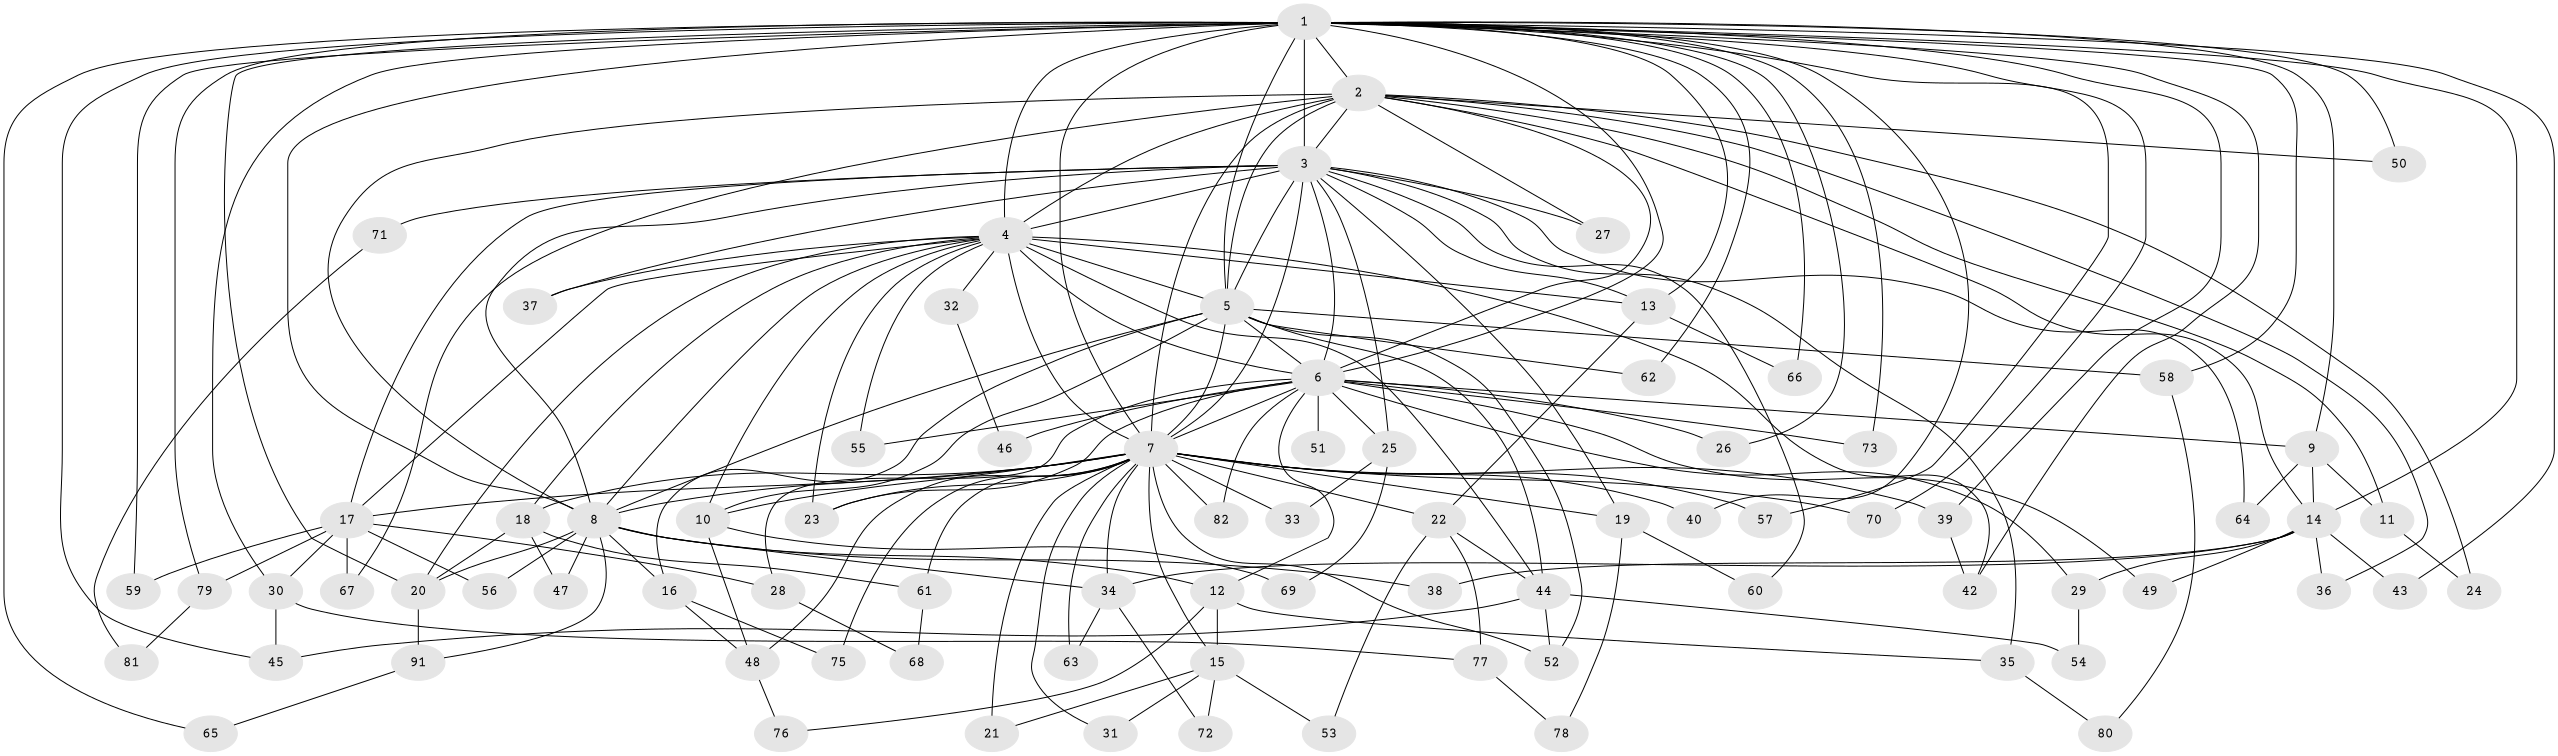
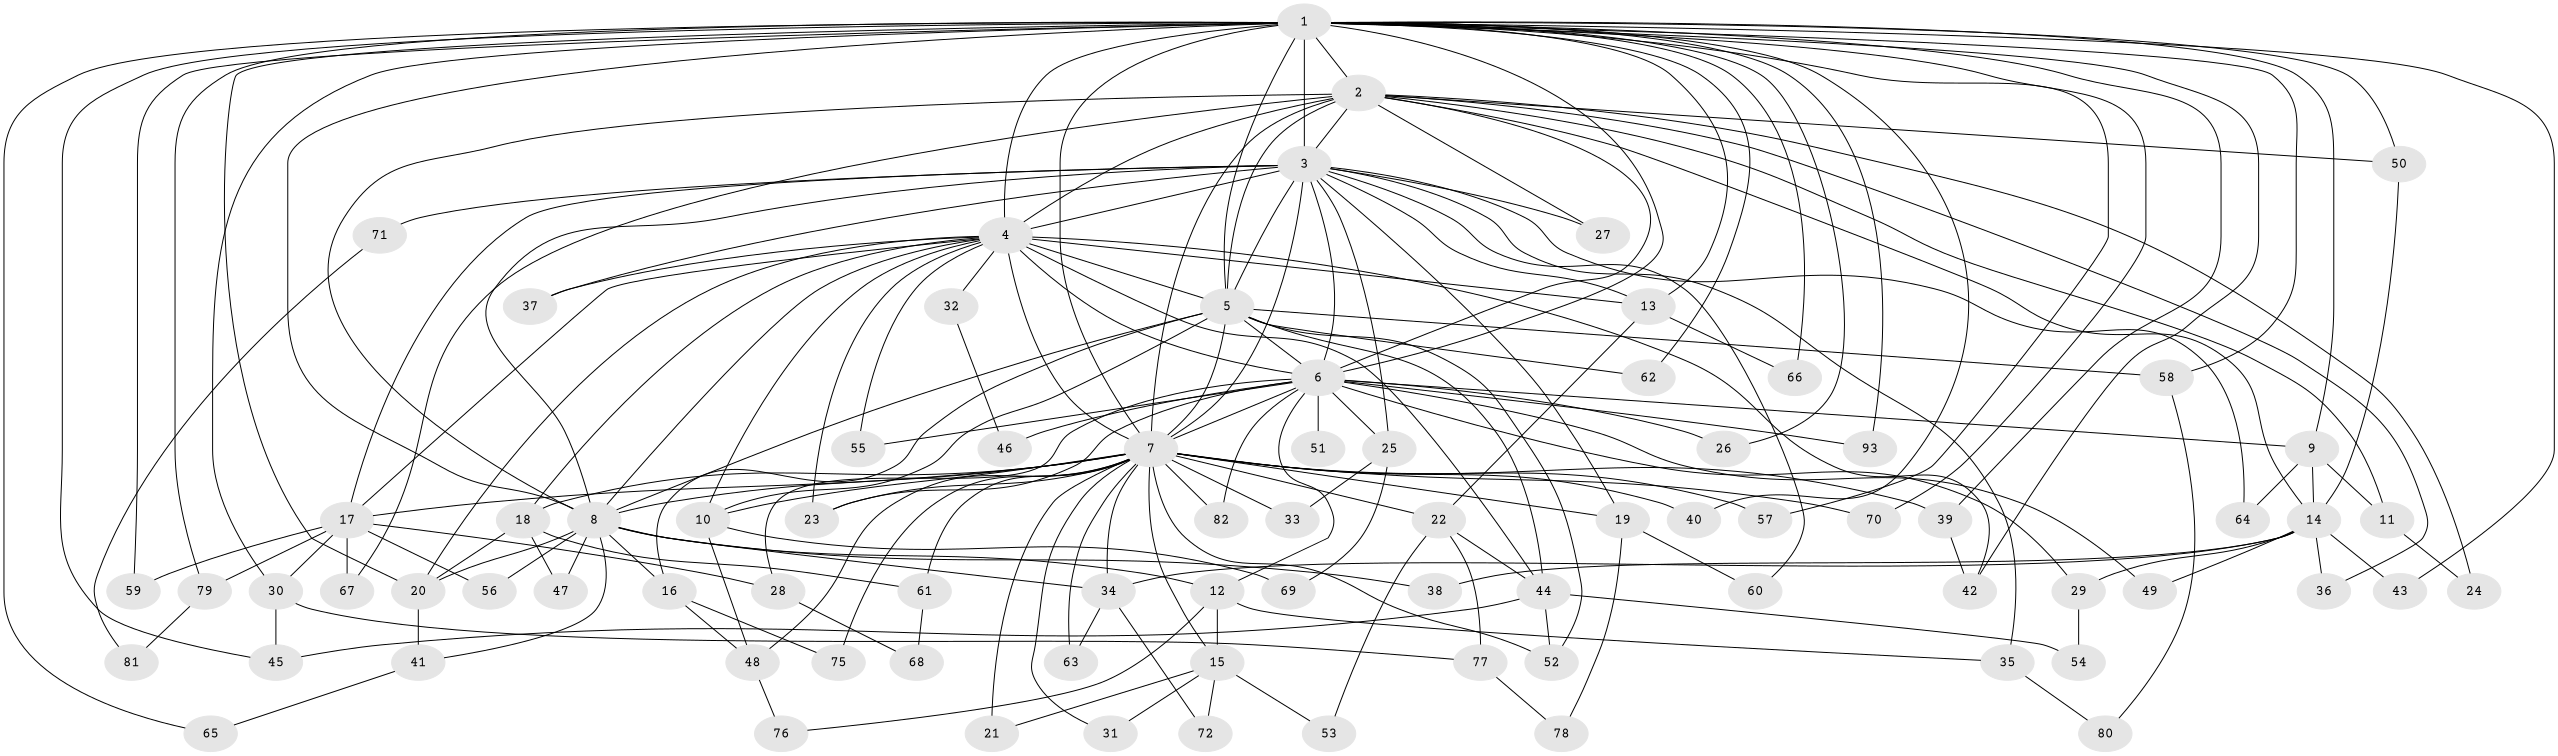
(2376, 75) -> (2380, 348)
(1870, 449) -> (1870, 449)
(418, 663) -> (418, 663)
